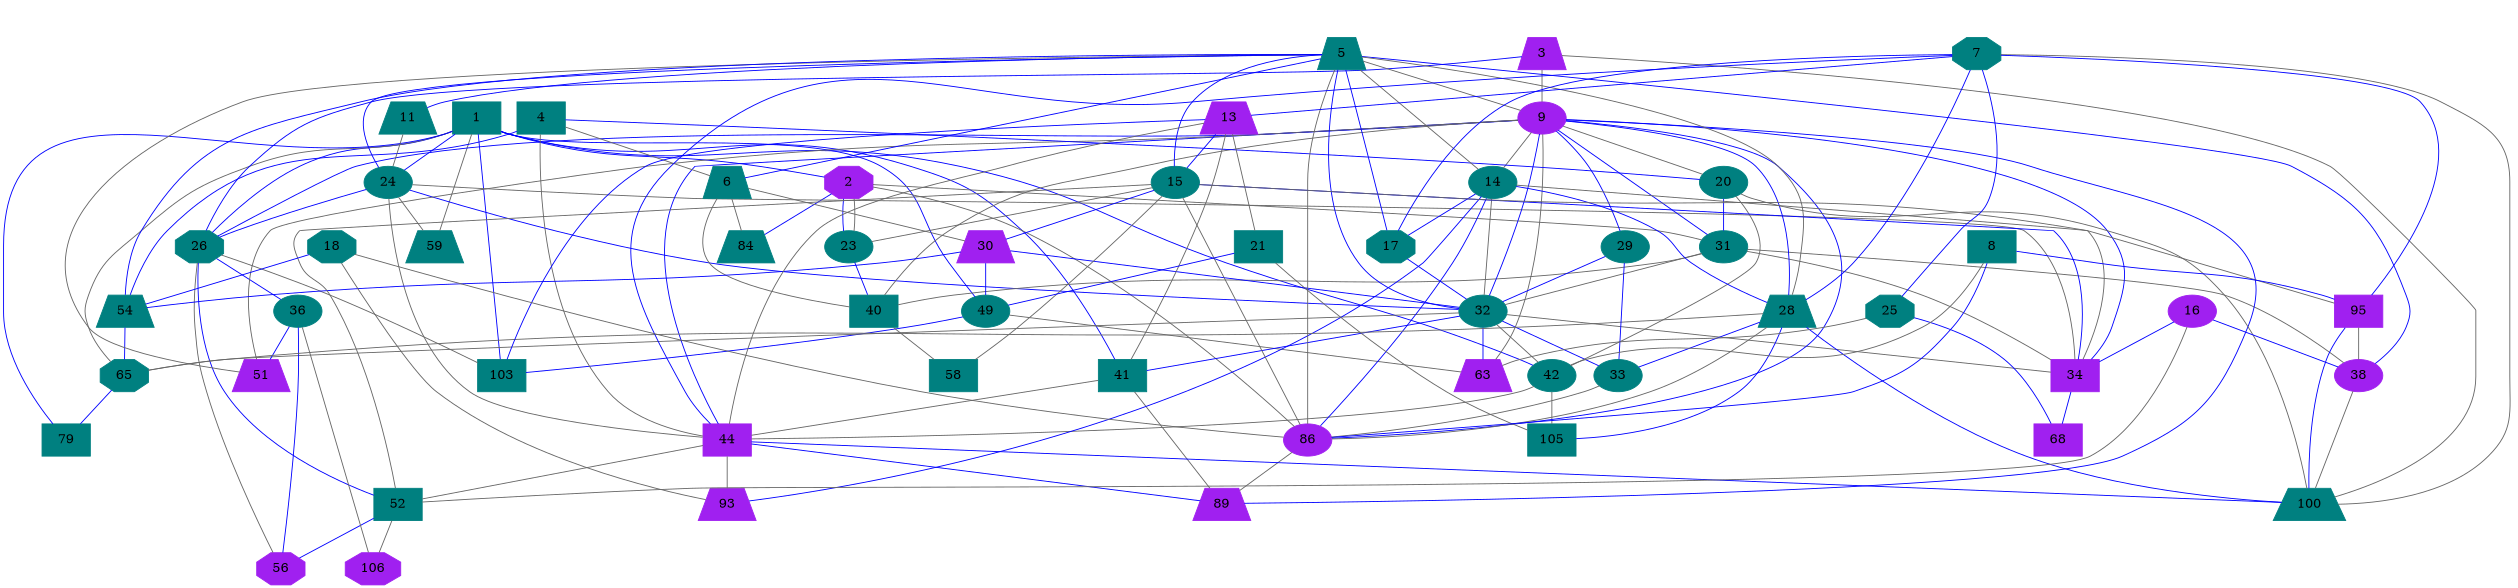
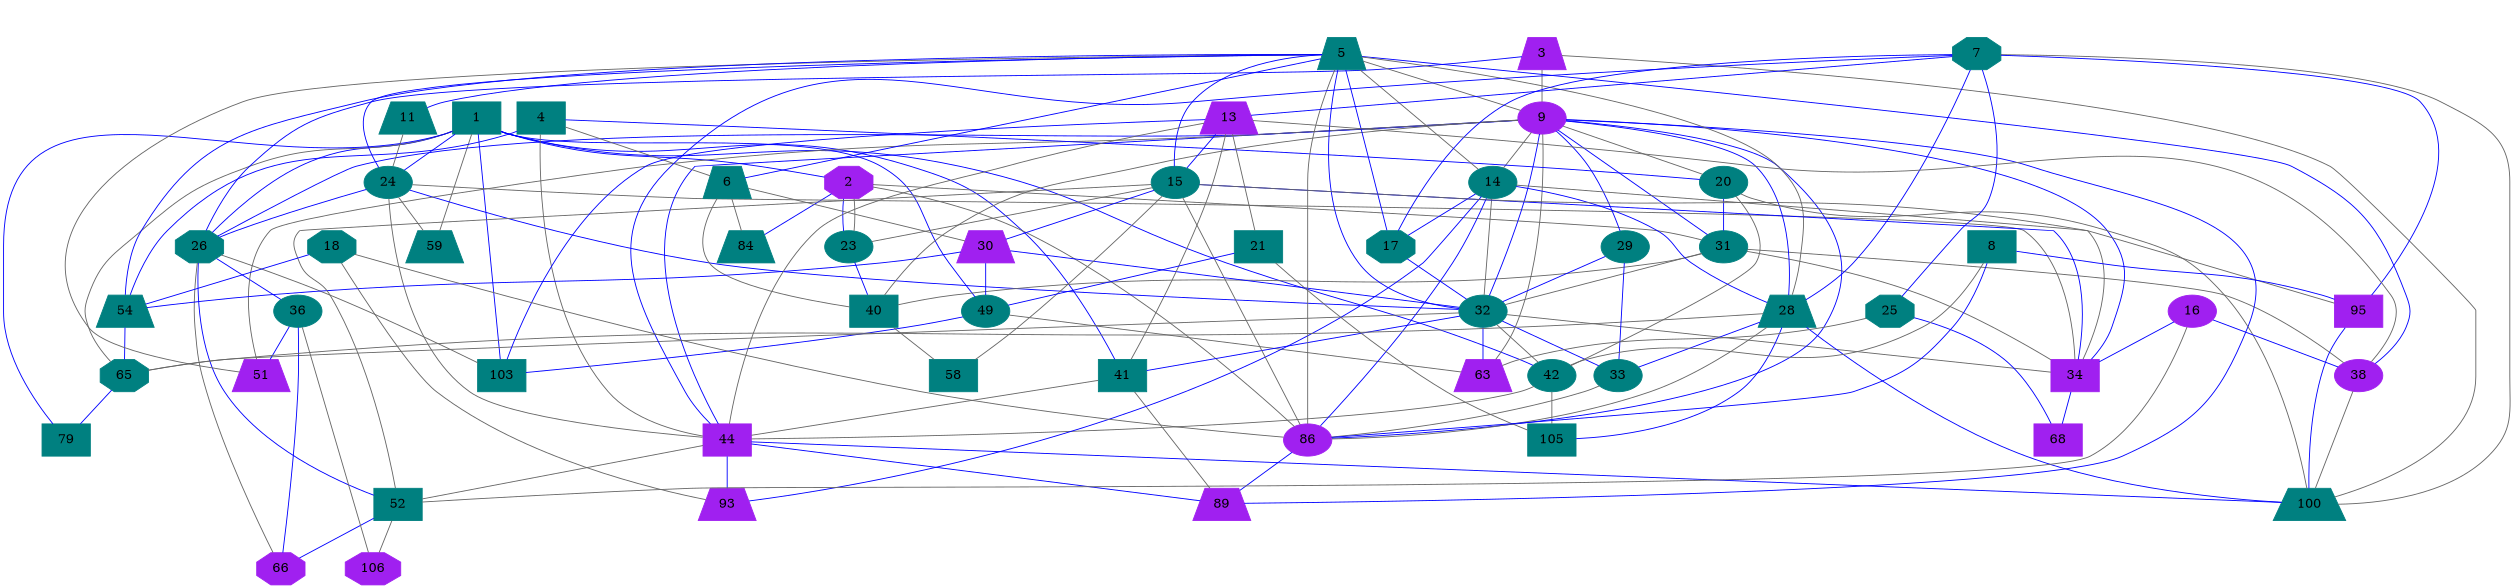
(2359, 344) -> (1882, 171)
(1266, 471) -> (1266, 471)
(727, 472) -> (727, 472)
(281, 569) -> (281, 569)
